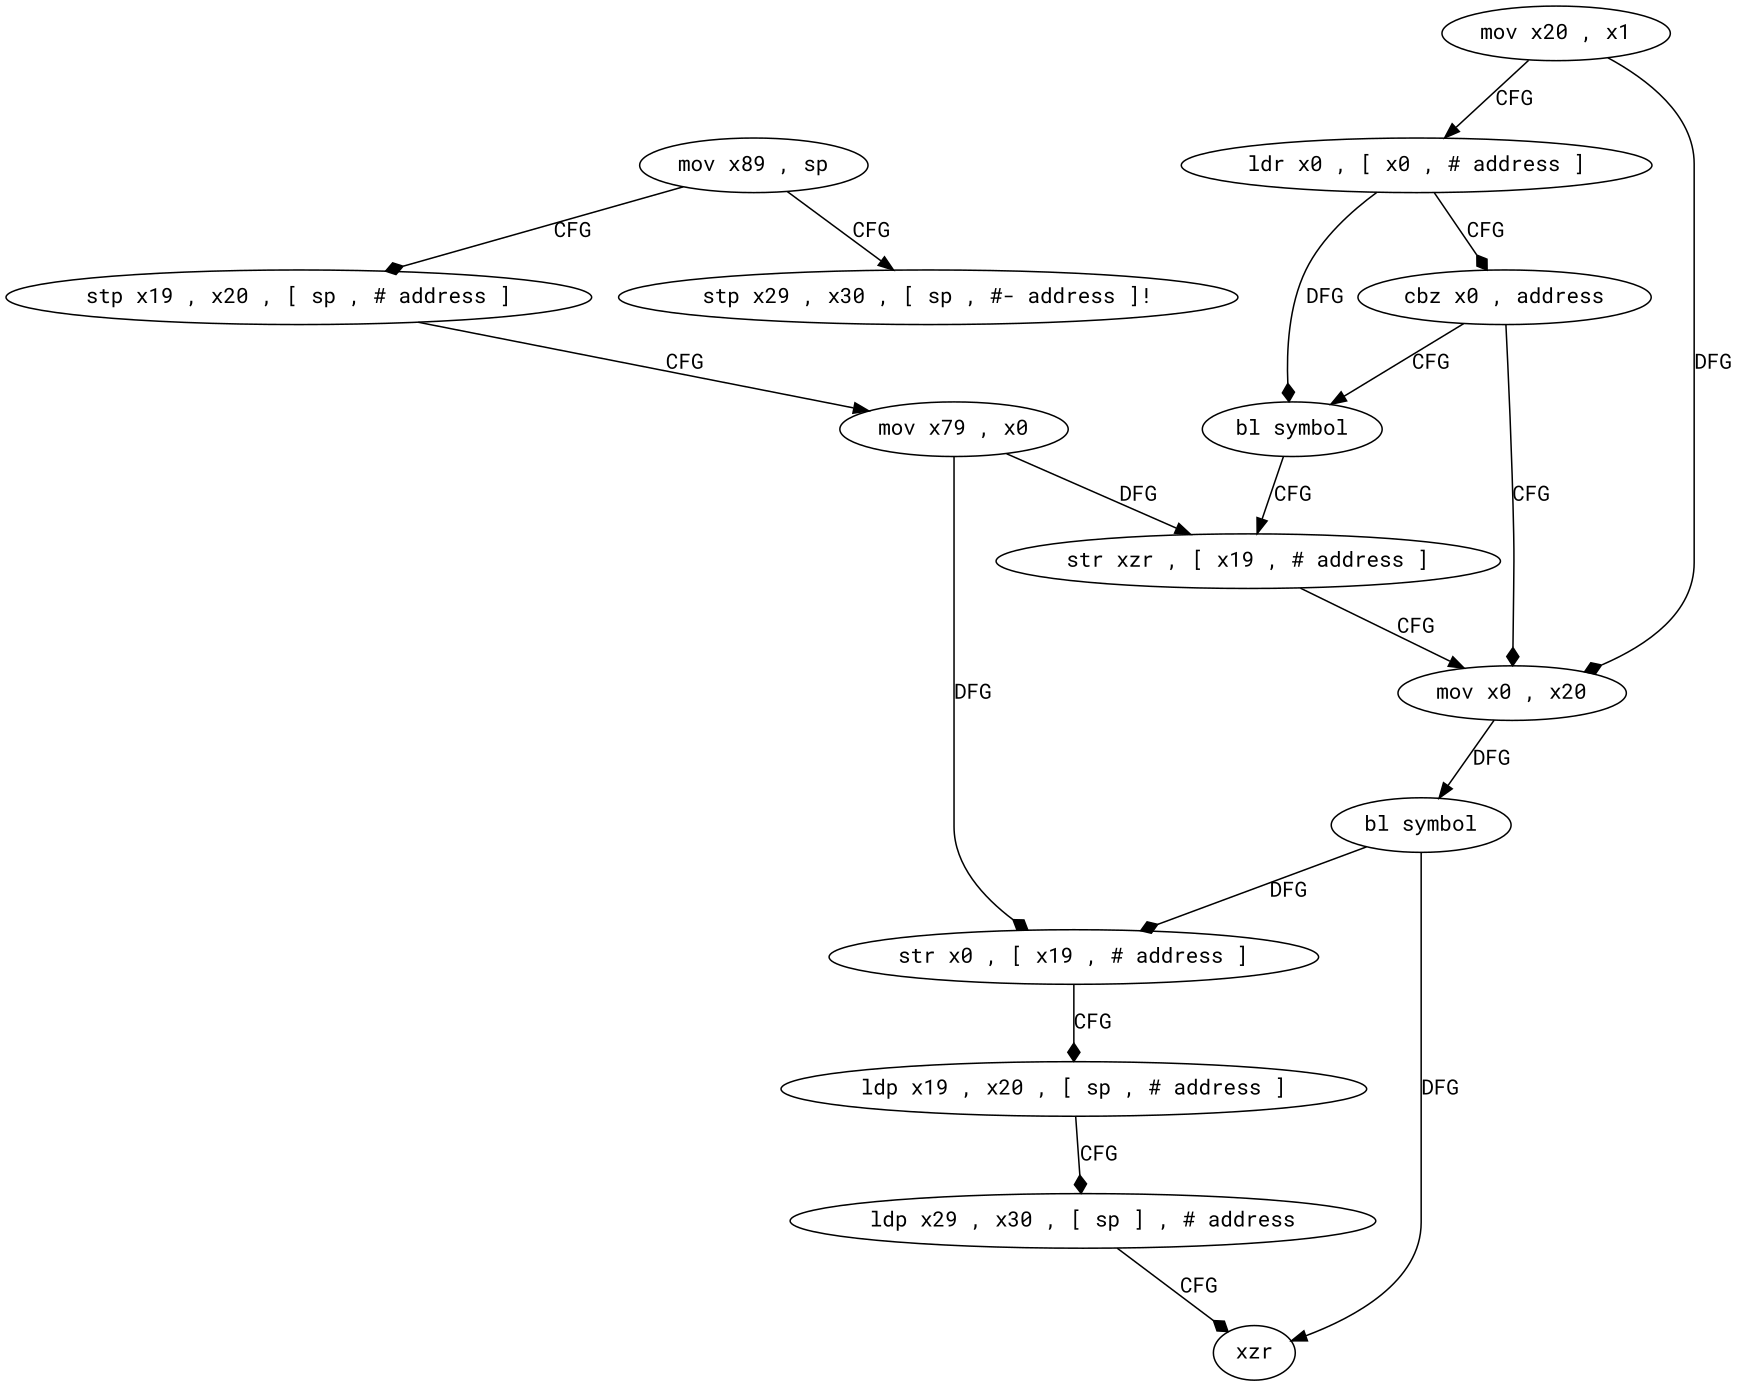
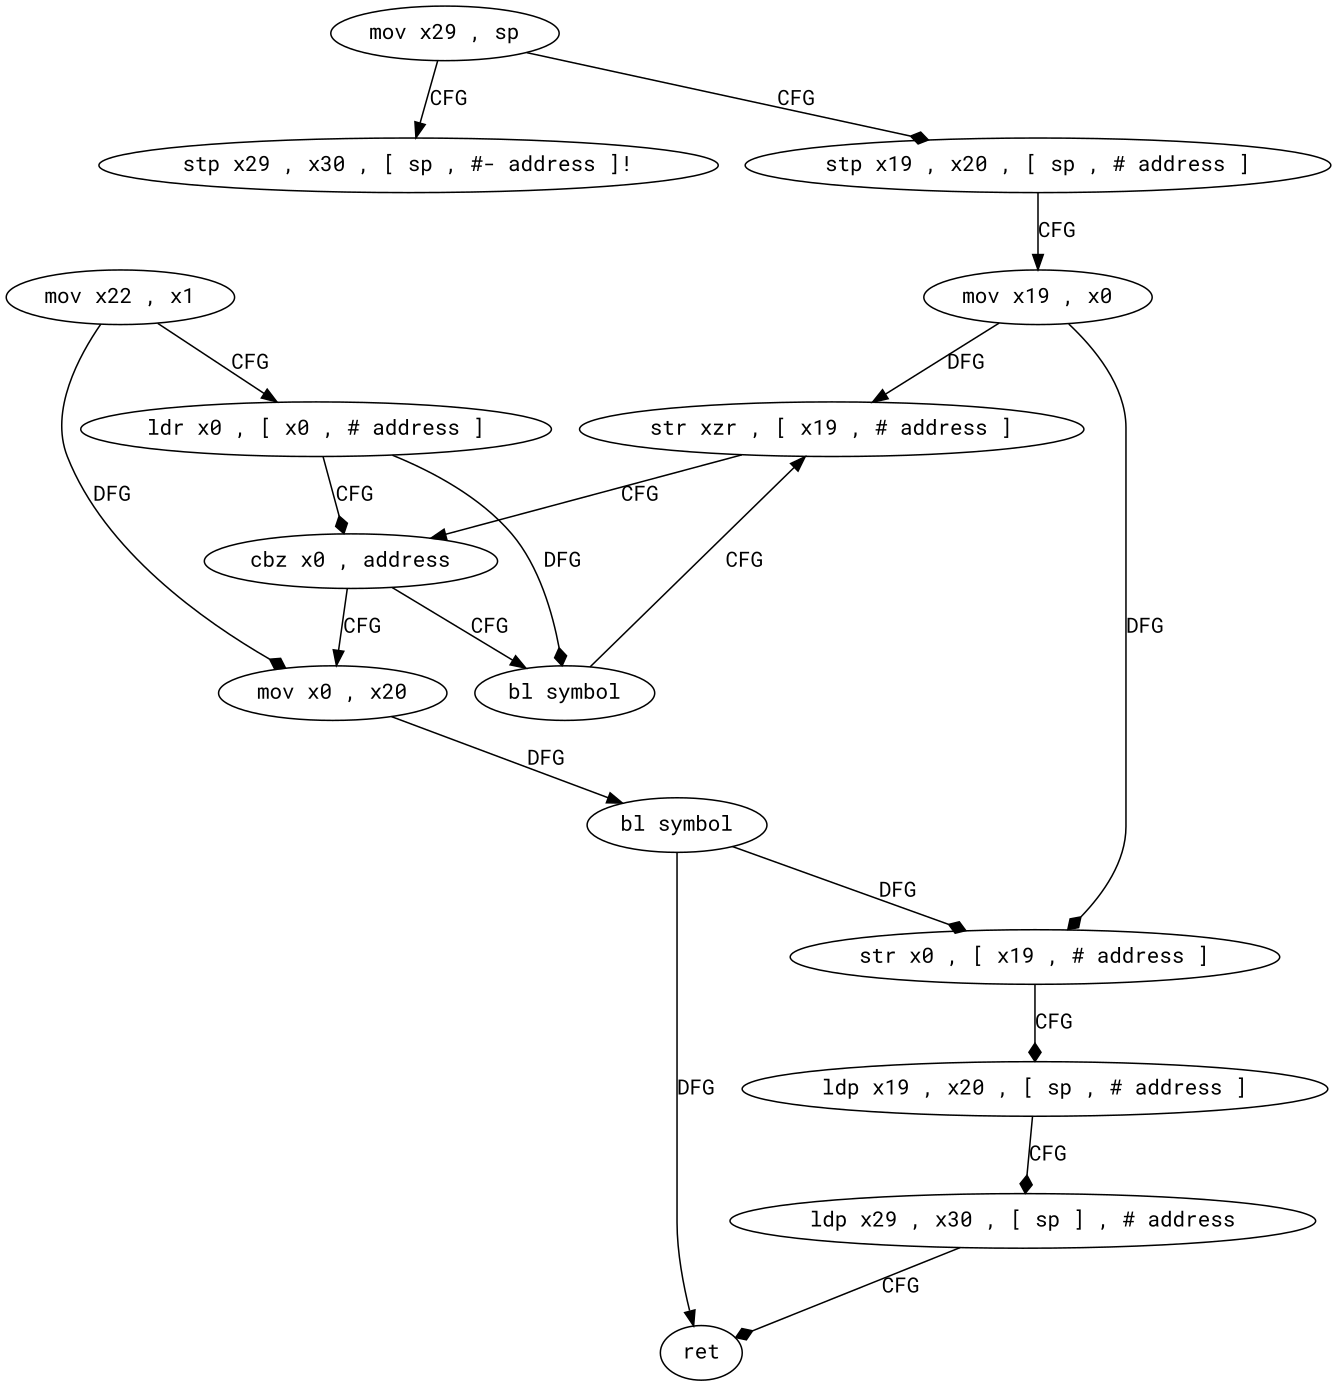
(1556, 33) -> (120, 297)
(754, 165) -> (445, 33)
(954, 429) -> (1038, 297)
(1512, 486) -> (343, 620)
(1375, 625) -> (594, 495)
(1254, 1353) -> (701, 1353)
